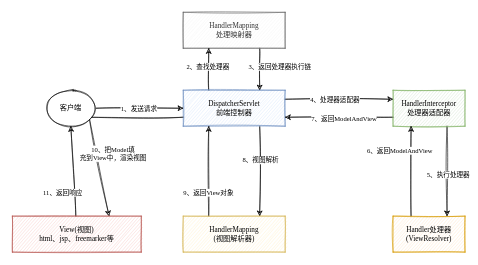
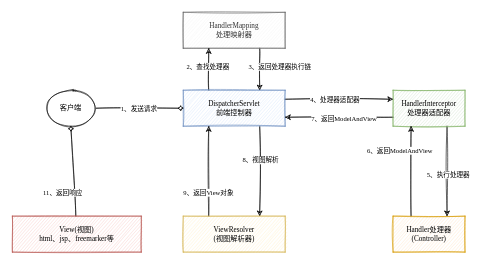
(177, 108) -> (177, 108)
(71, 132) -> (71, 132)
(99, 166) -> none
(234, 234) -> (234, 234)
(429, 234) -> (429, 234)
